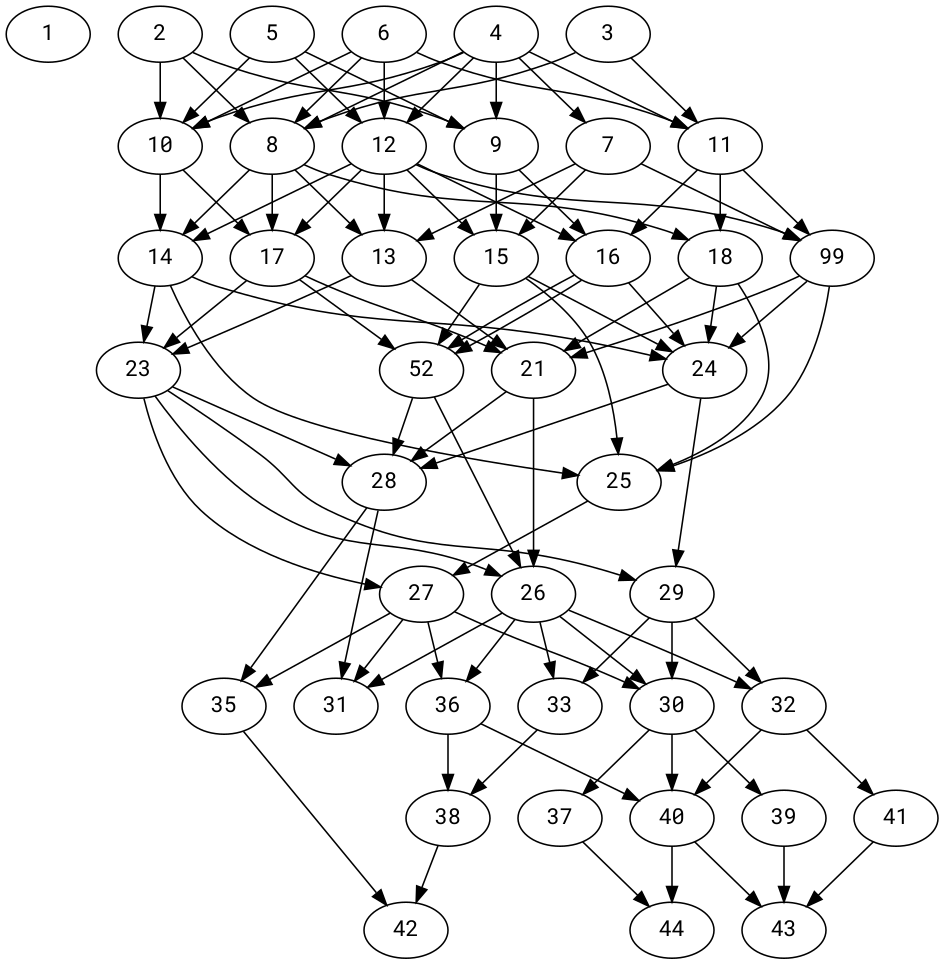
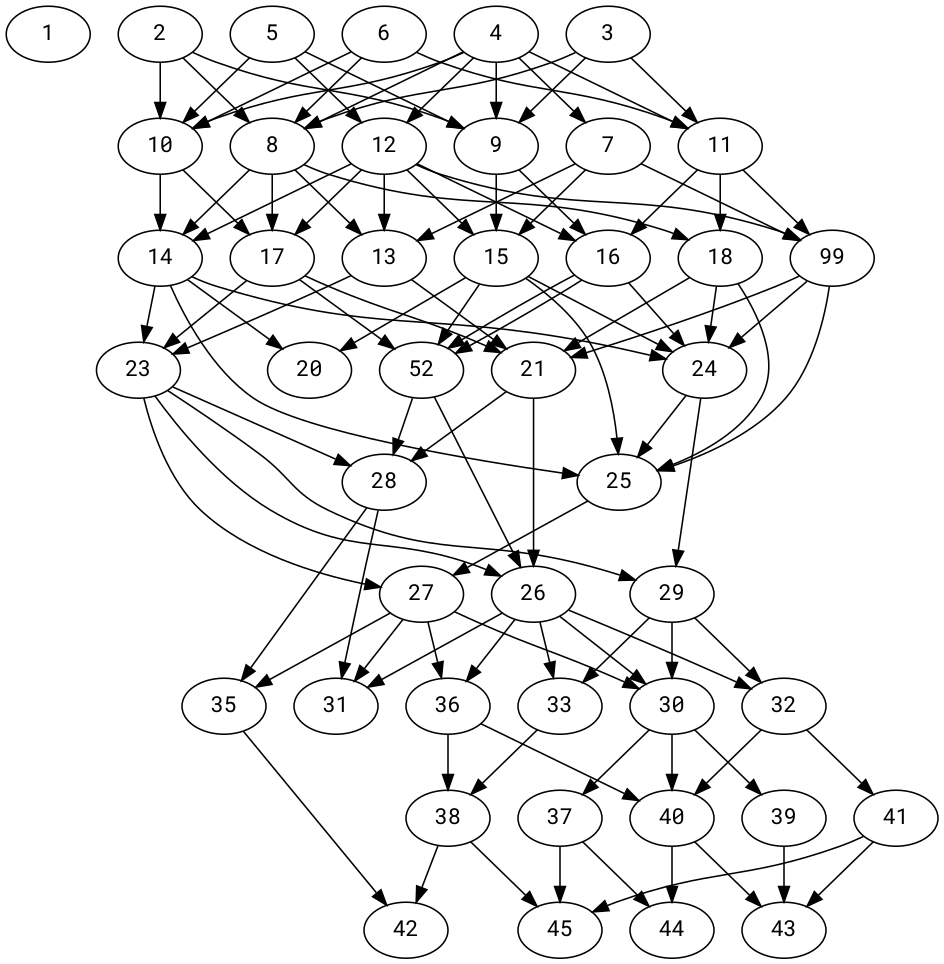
none -> (561, 82)
(384, 83) -> none
none -> (310, 370)
(552, 424) -> (667, 420)
none -> (560, 930)
